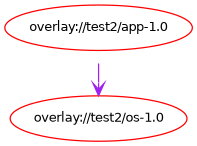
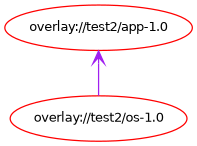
(99, 73) -> (99, 80)
